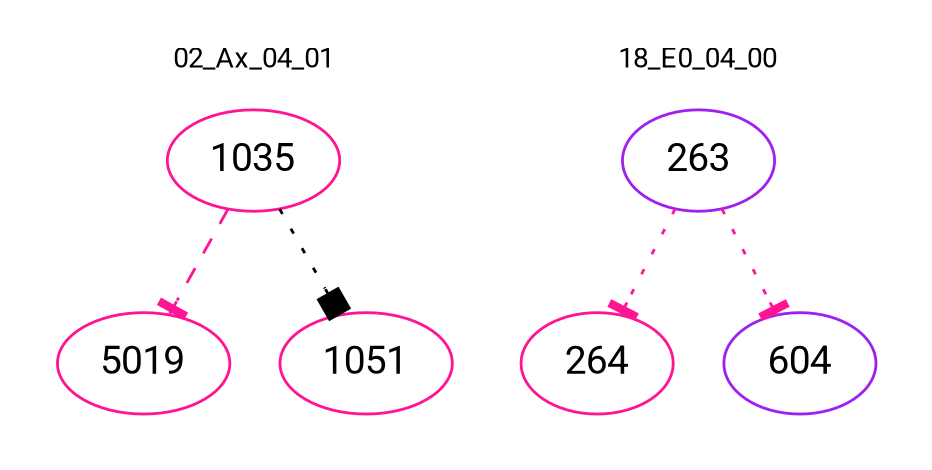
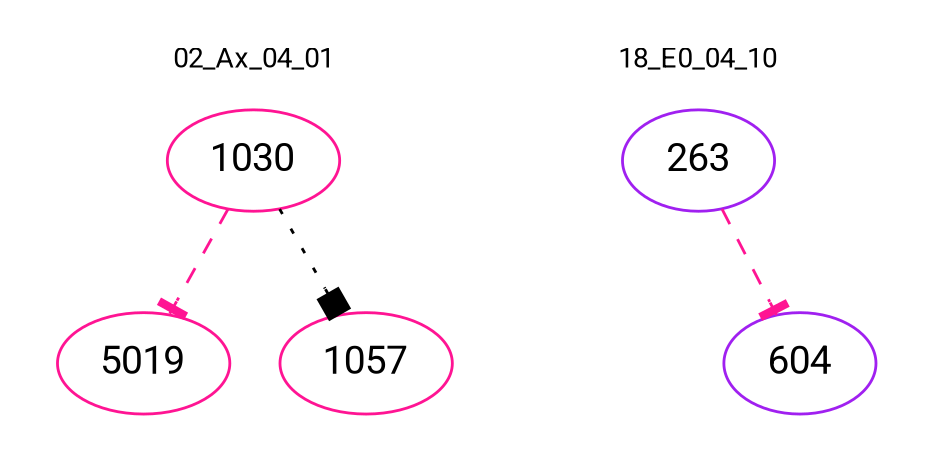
(699, 61) -> (699, 61)
(254, 161) -> (254, 161)
(746, 255) -> (746, 255)
(366, 363) -> (366, 363)
(597, 363) -> none
